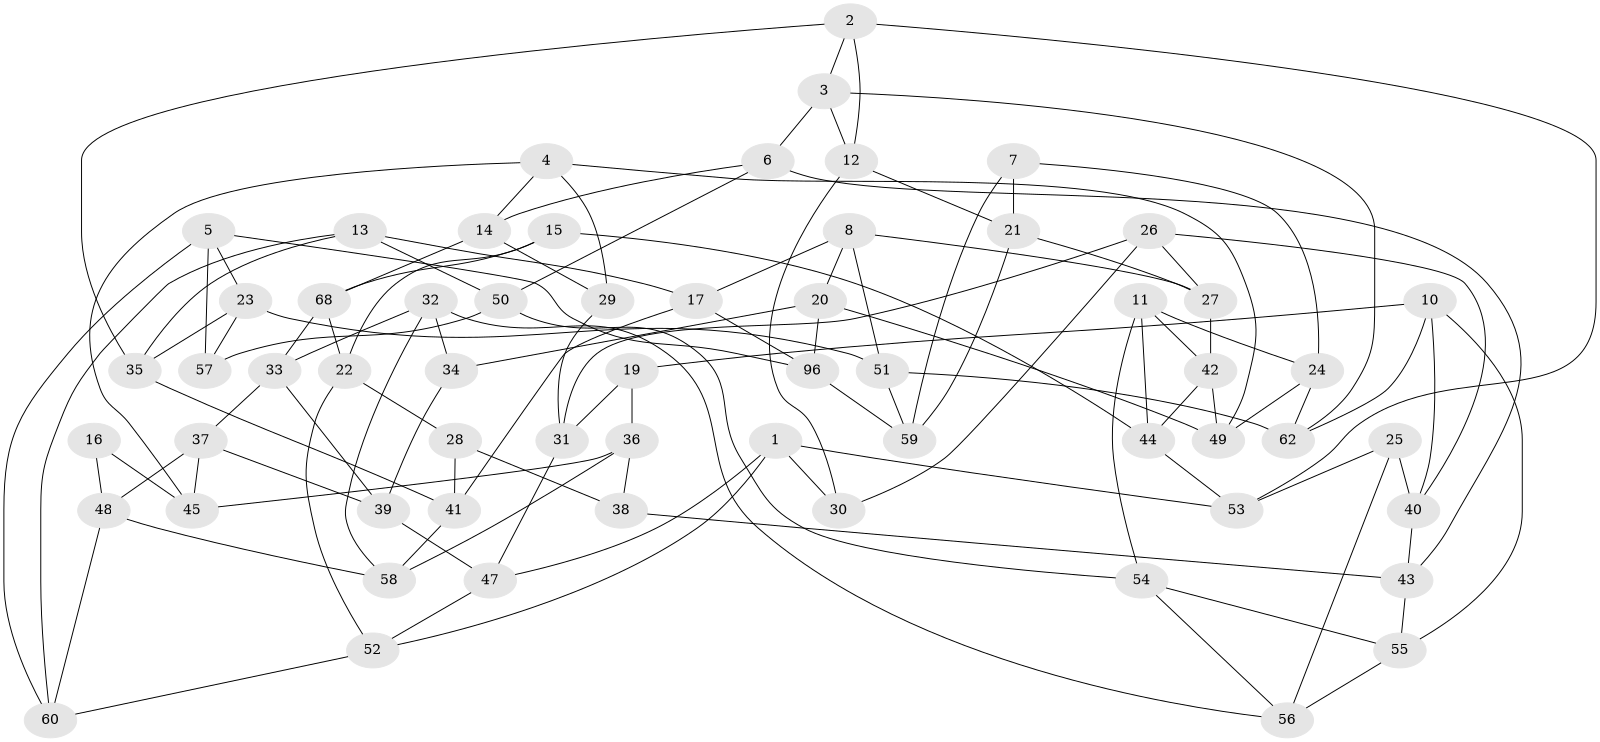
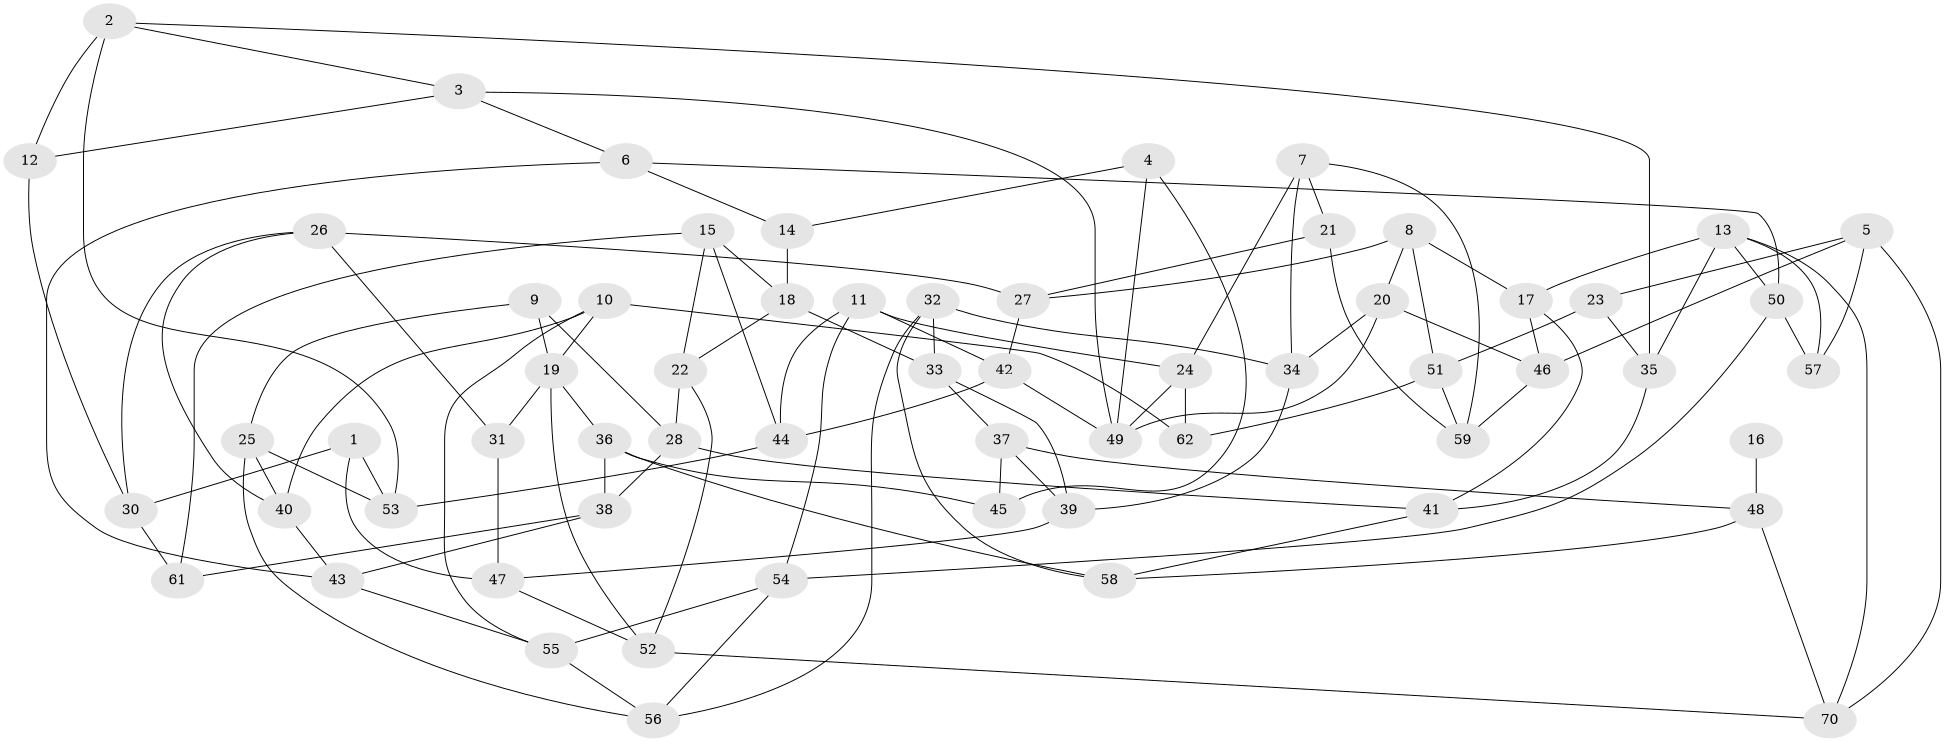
(1240, 141) -> (906, 126)
(932, 196) -> none
none -> (1292, 257)
(324, 301) -> (787, 301)
none -> (535, 301)
(608, 301) -> none
(225, 336) -> (1809, 280)
(813, 371) -> (1543, 371)
(142, 475) -> none
none -> (178, 581)
(599, 582) -> (570, 527)
(50, 720) -> (1830, 720)
